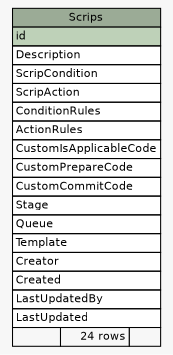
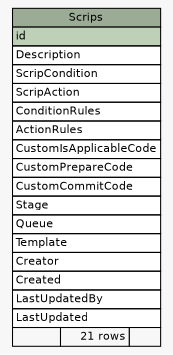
(103, 336) -> (103, 336)
